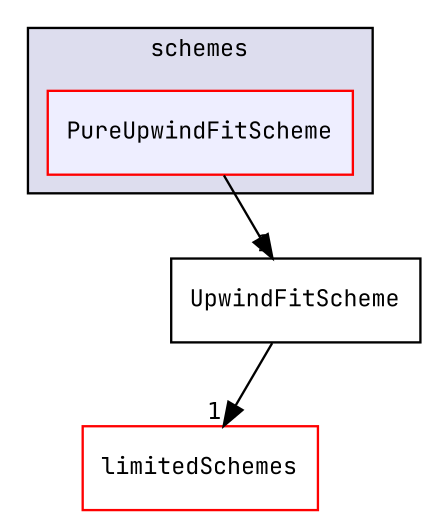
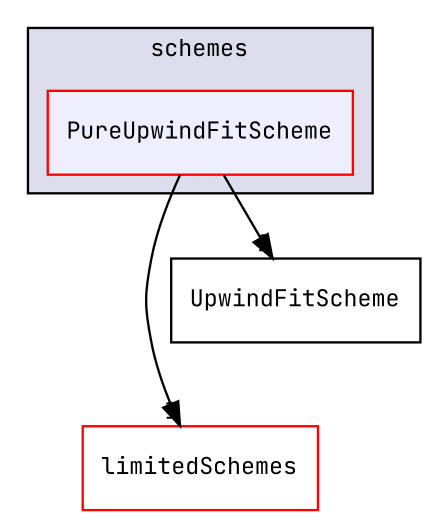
(254, 374) -> (147, 289)
